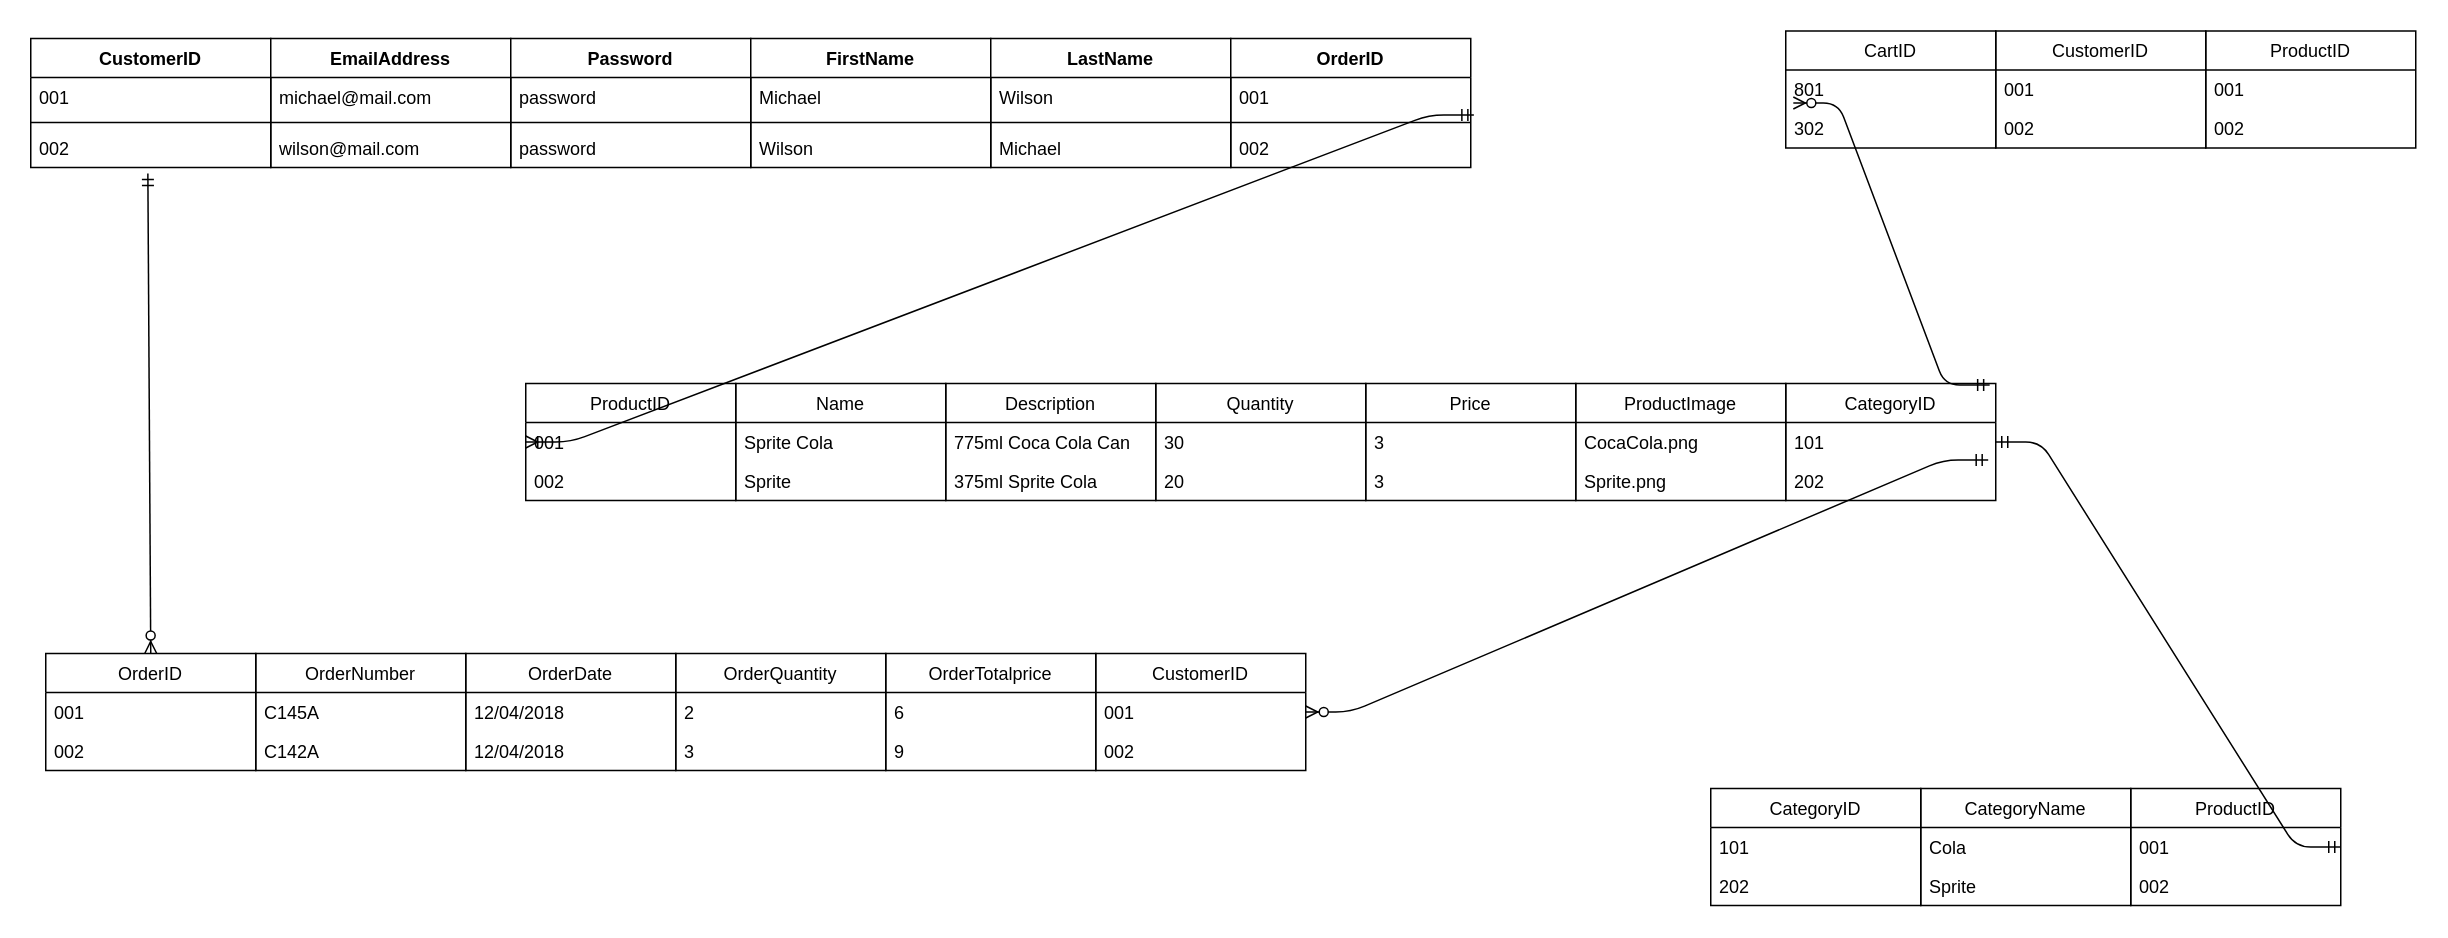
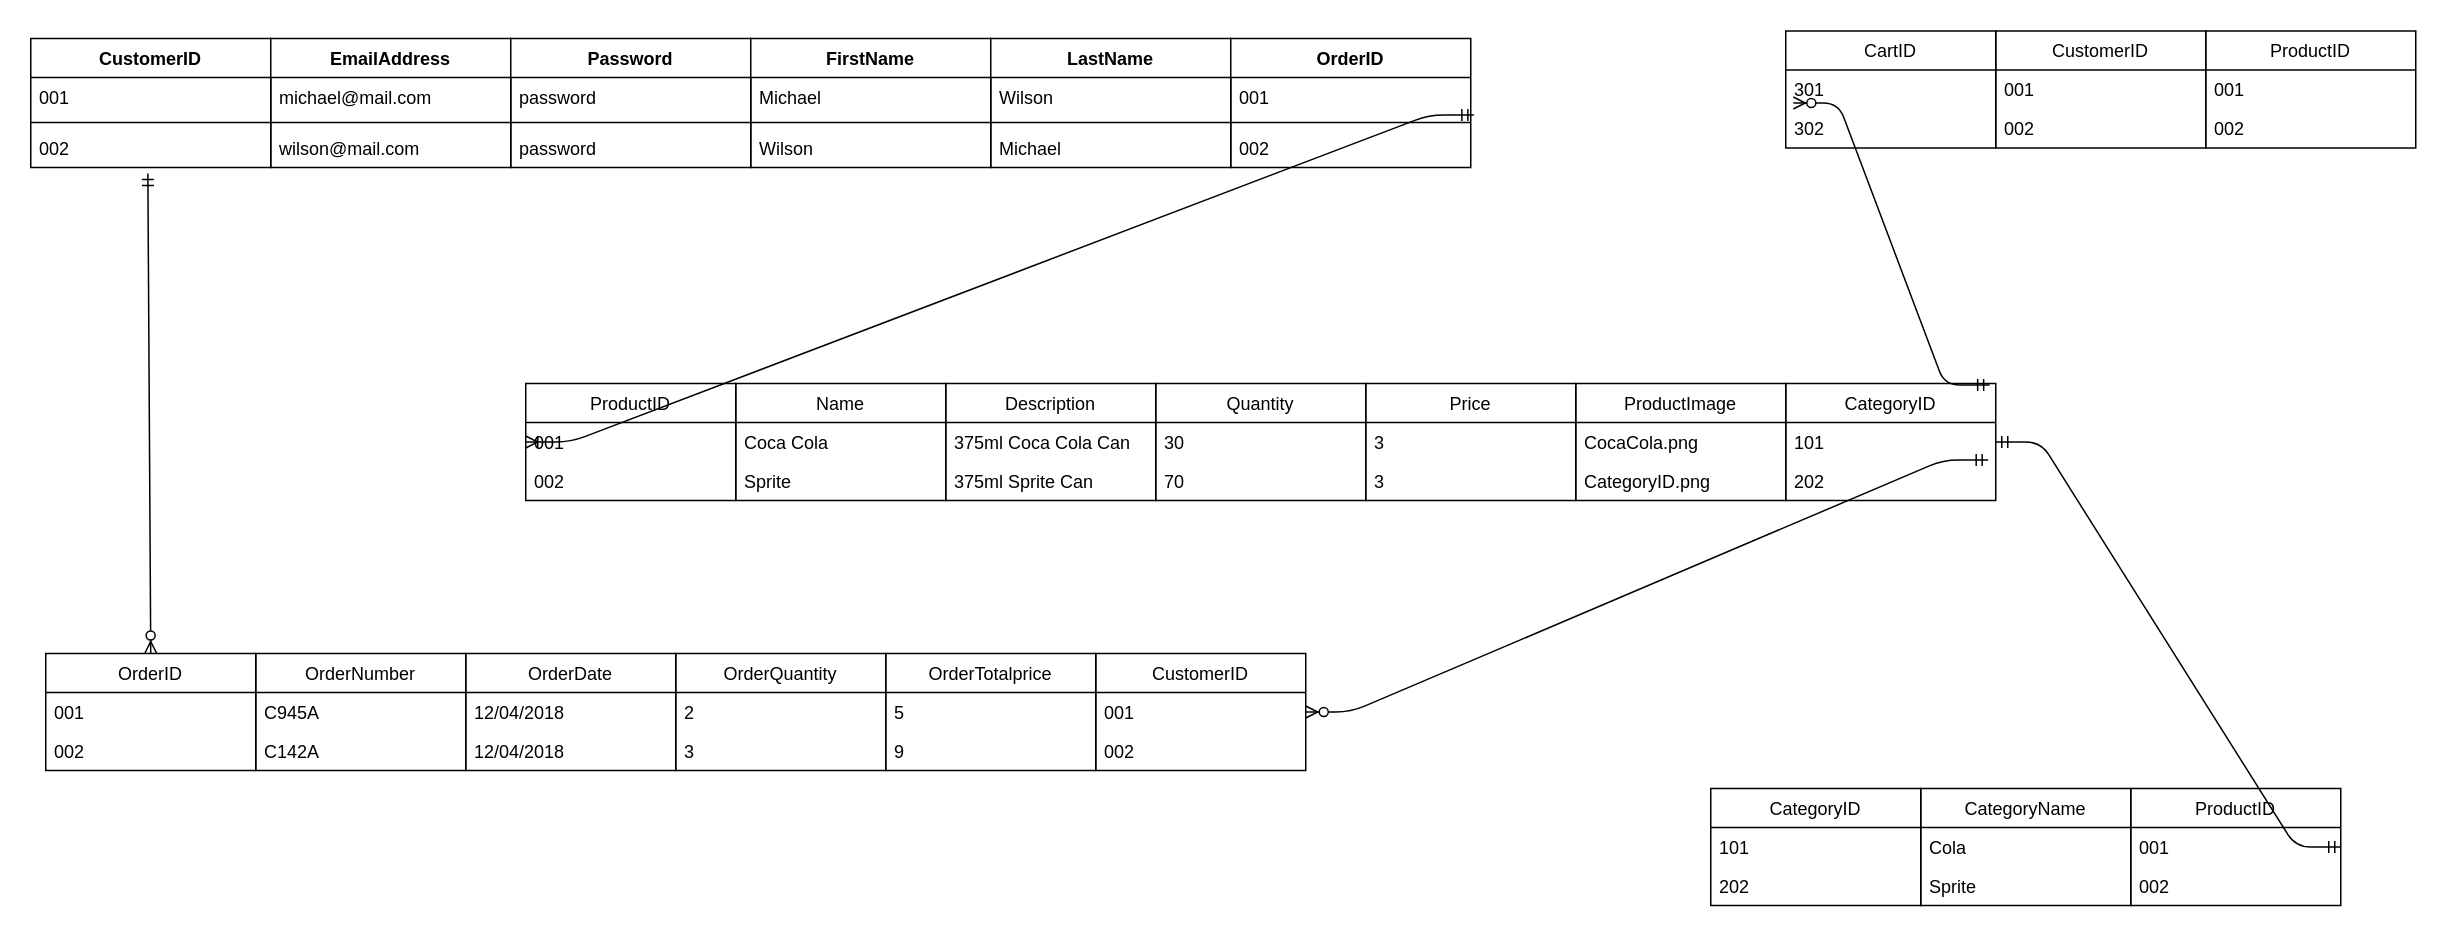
(1809, 90) -> (1809, 90)
(792, 443) -> (785, 443)
(1038, 443) -> (1038, 443)
(1028, 482) -> (1025, 482)
(1174, 482) -> (1174, 482)
(1630, 482) -> (1652, 482)
(289, 713) -> (289, 713)
(899, 713) -> (899, 713)
